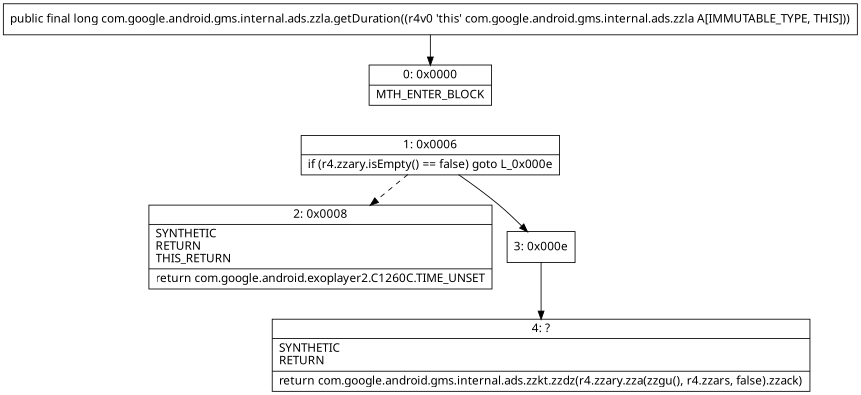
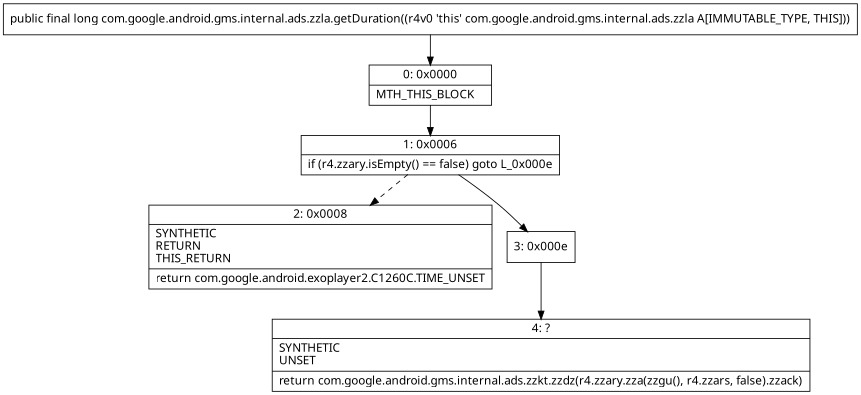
(430, 95) -> (425, 95)
none -> (430, 116)
(302, 361) -> (297, 361)
